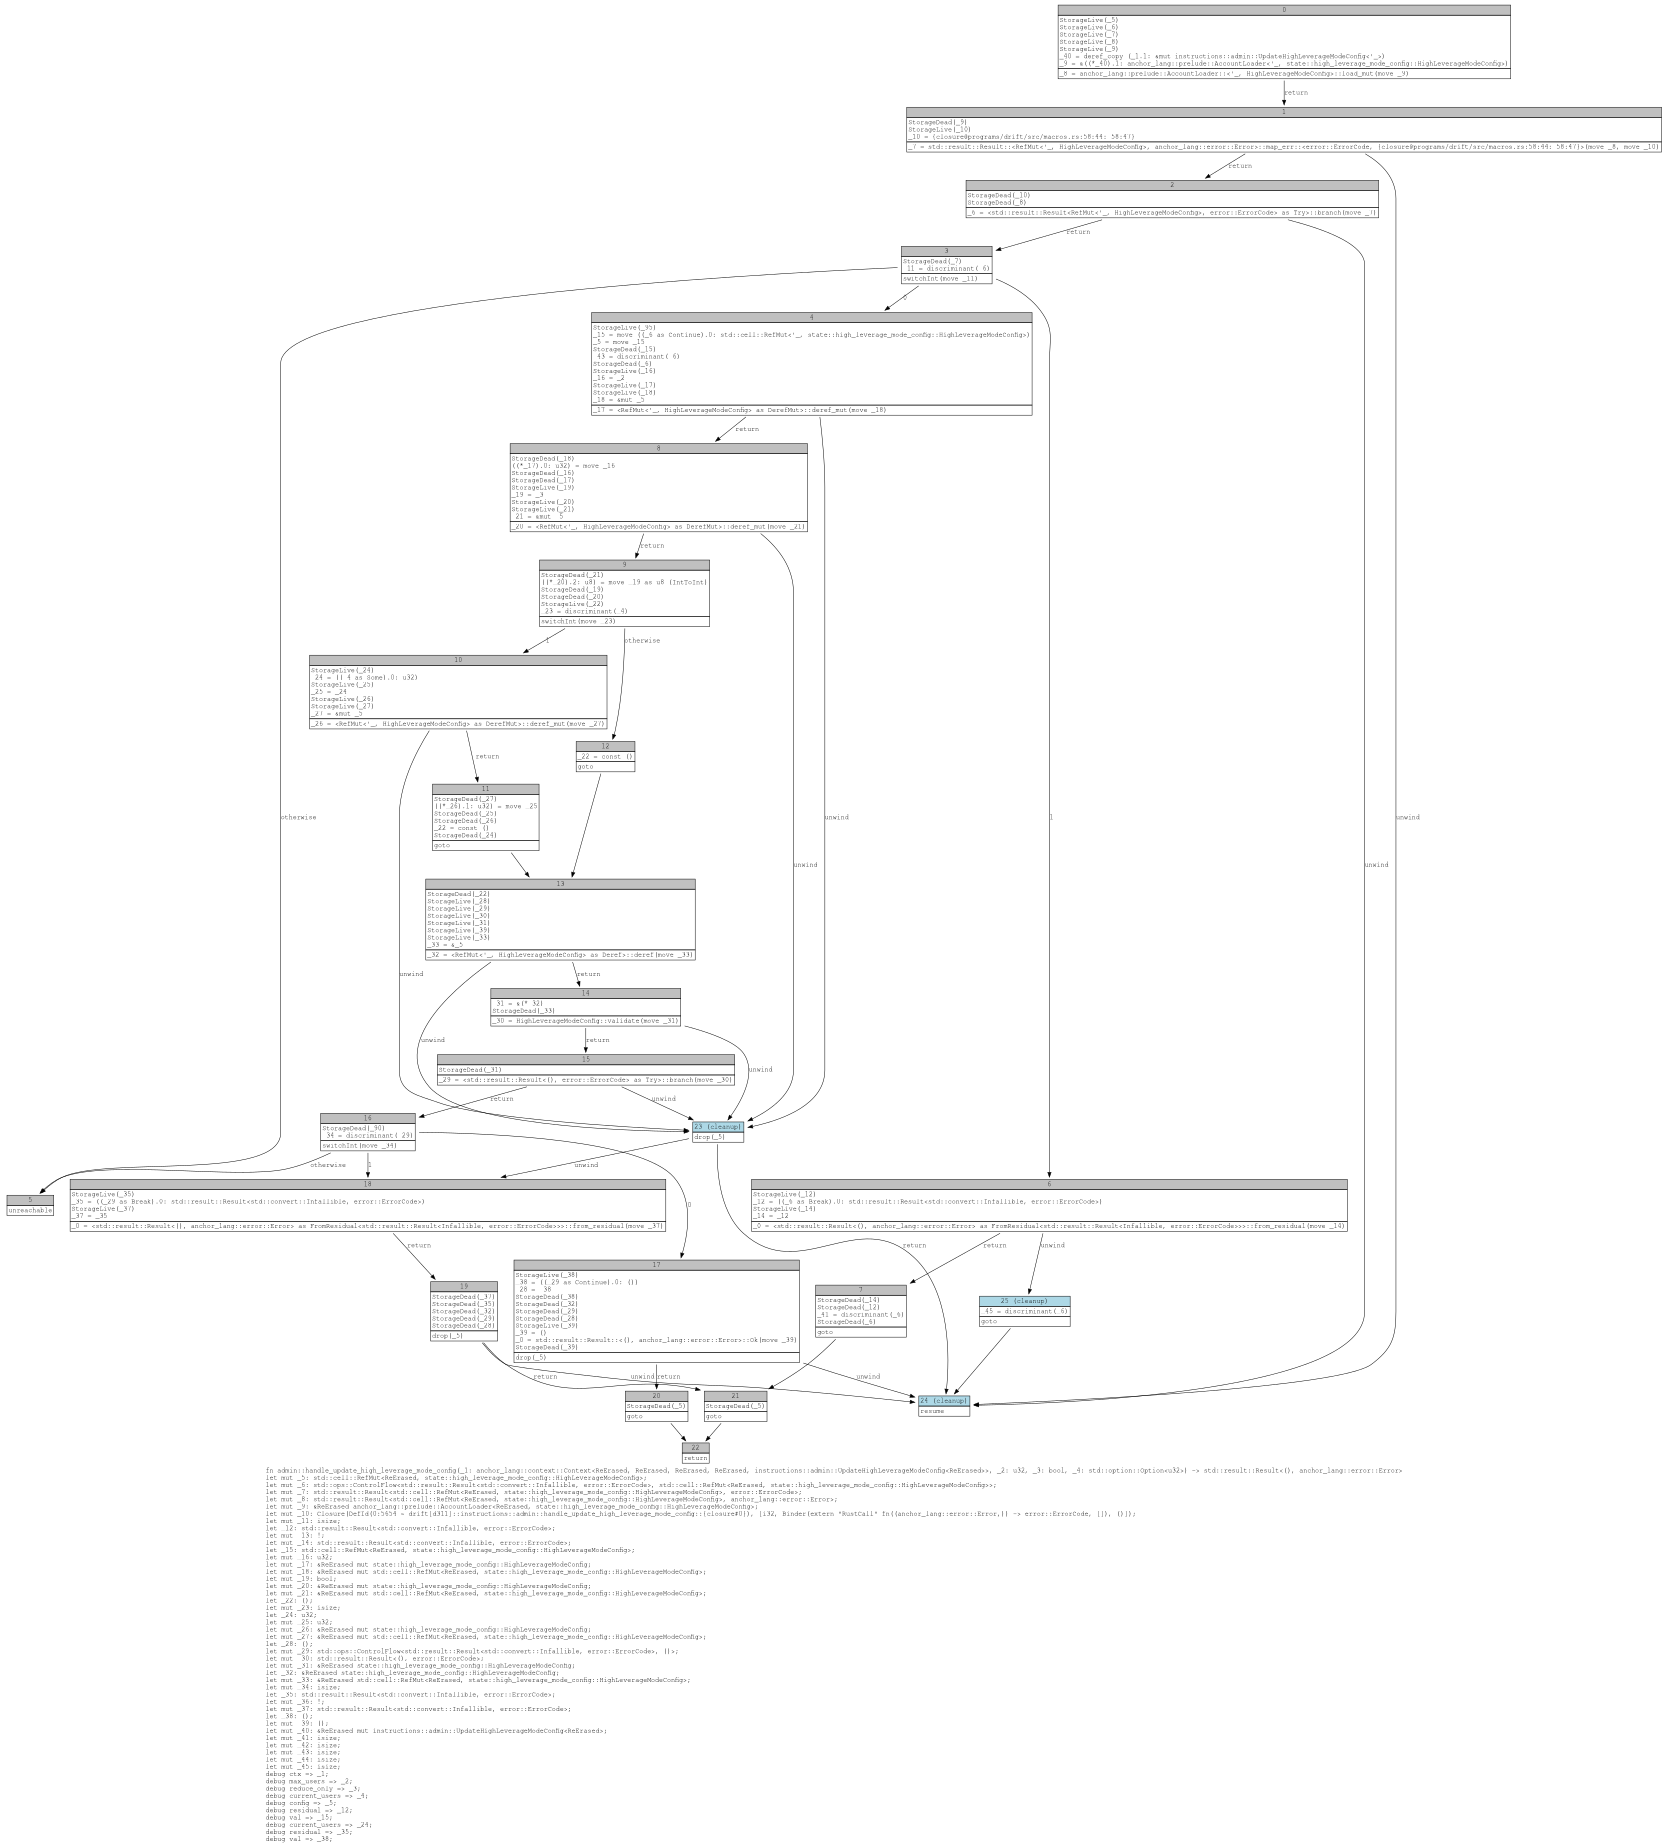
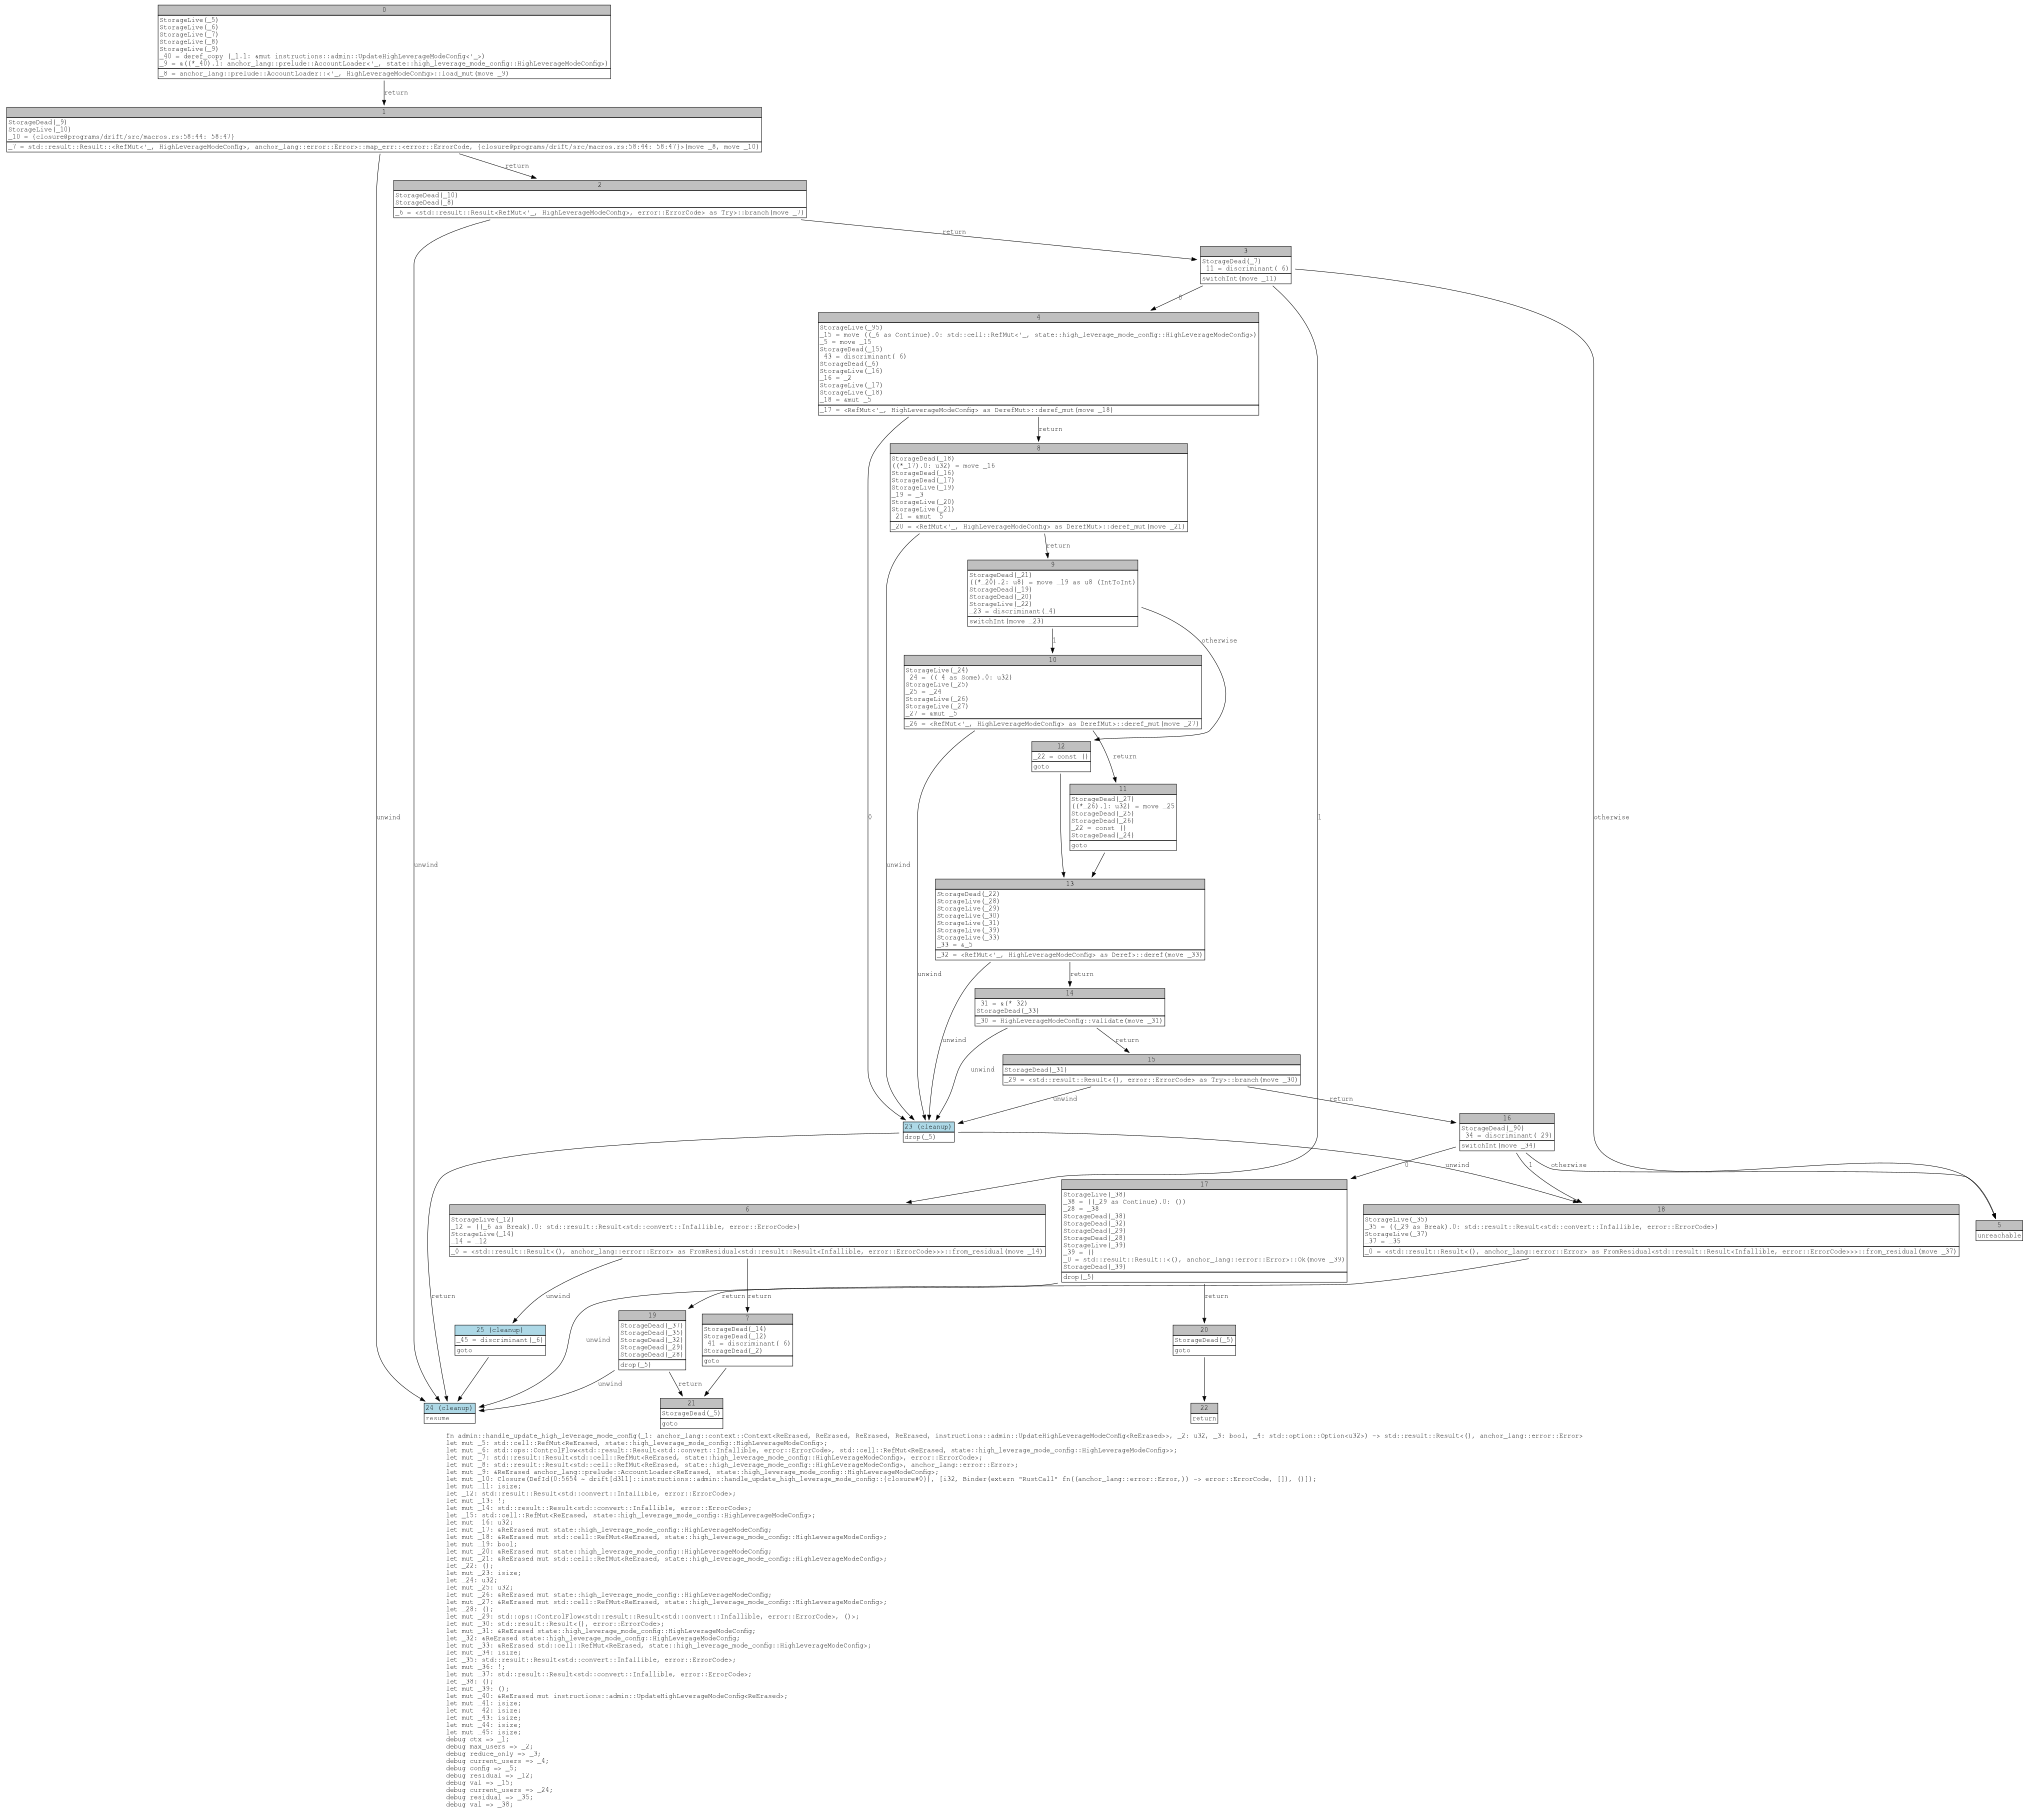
(837, 817) -> (870, 817)
(847, 1322) -> (734, 1351)
(715, 1430) -> none
